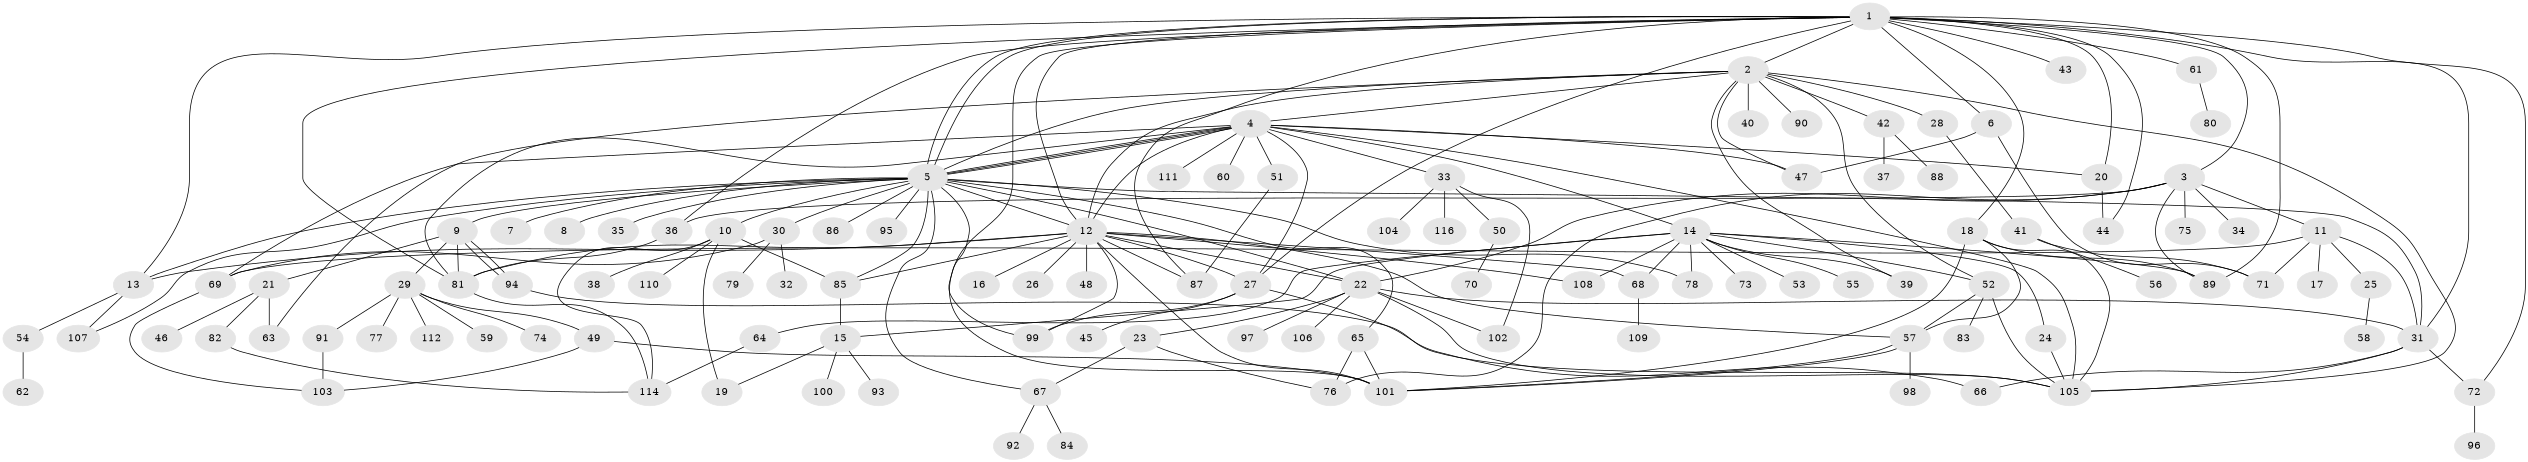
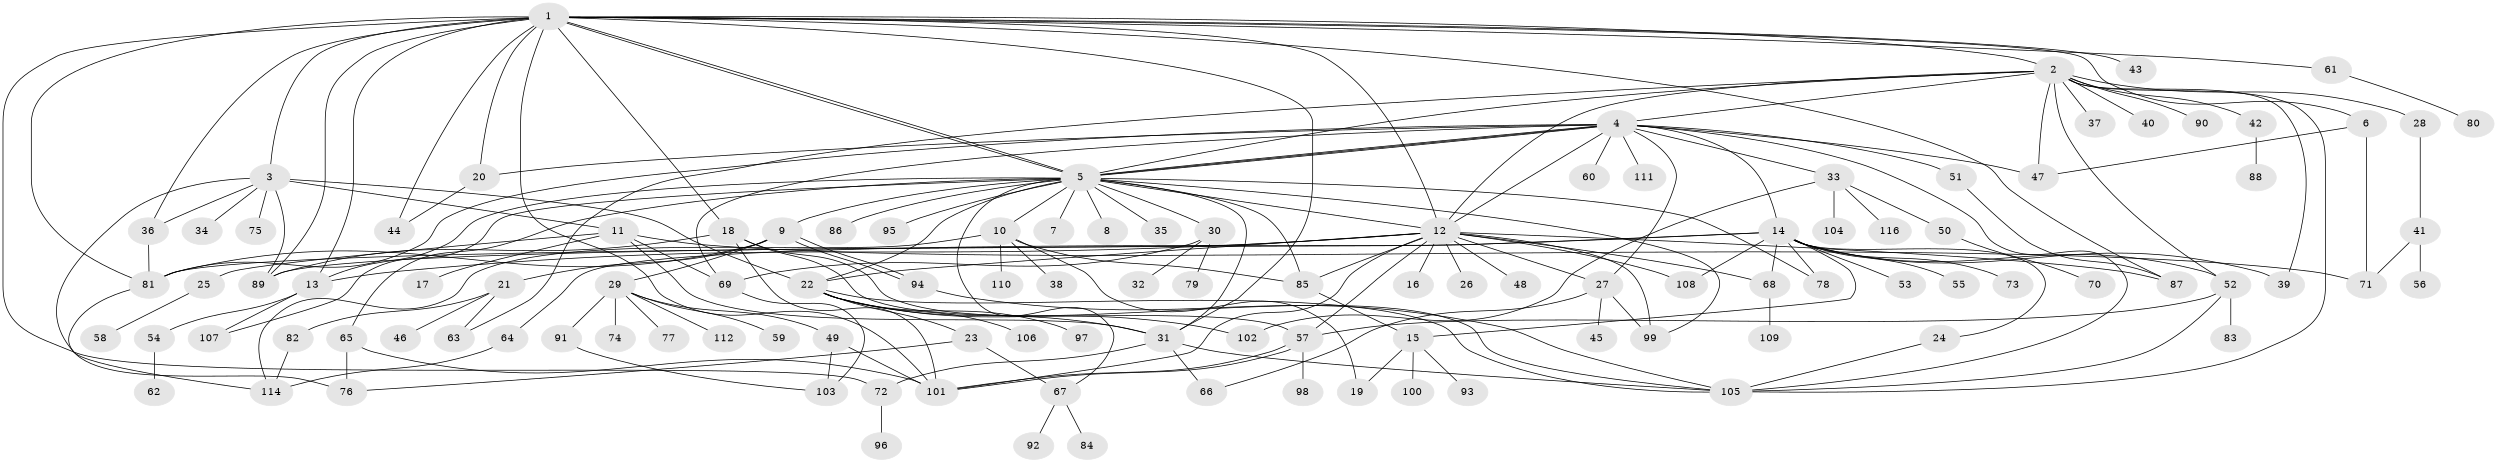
(1540, 110) -> none
(1884, 151) -> (2075, 97)
